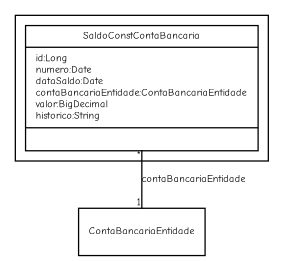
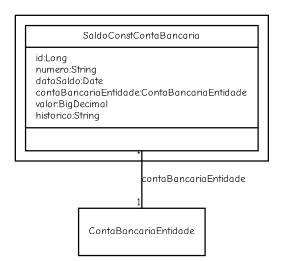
(64, 70) -> (67, 70)
